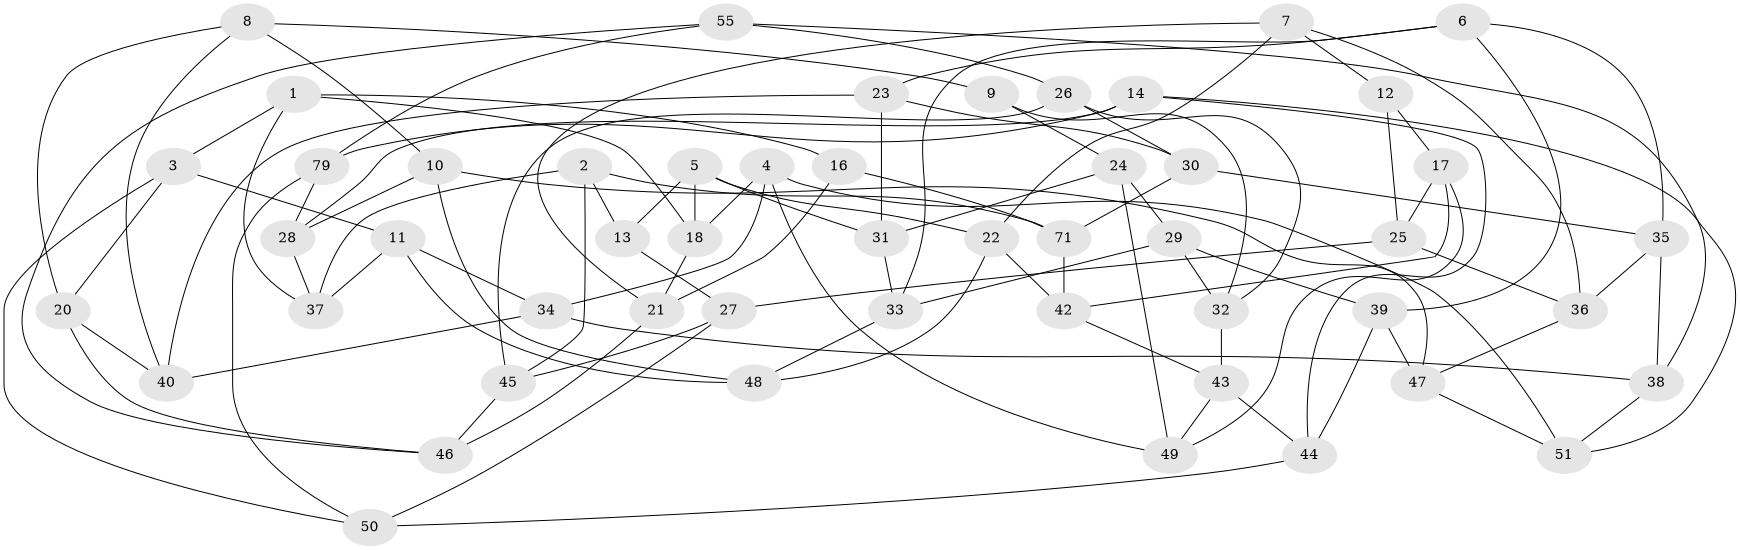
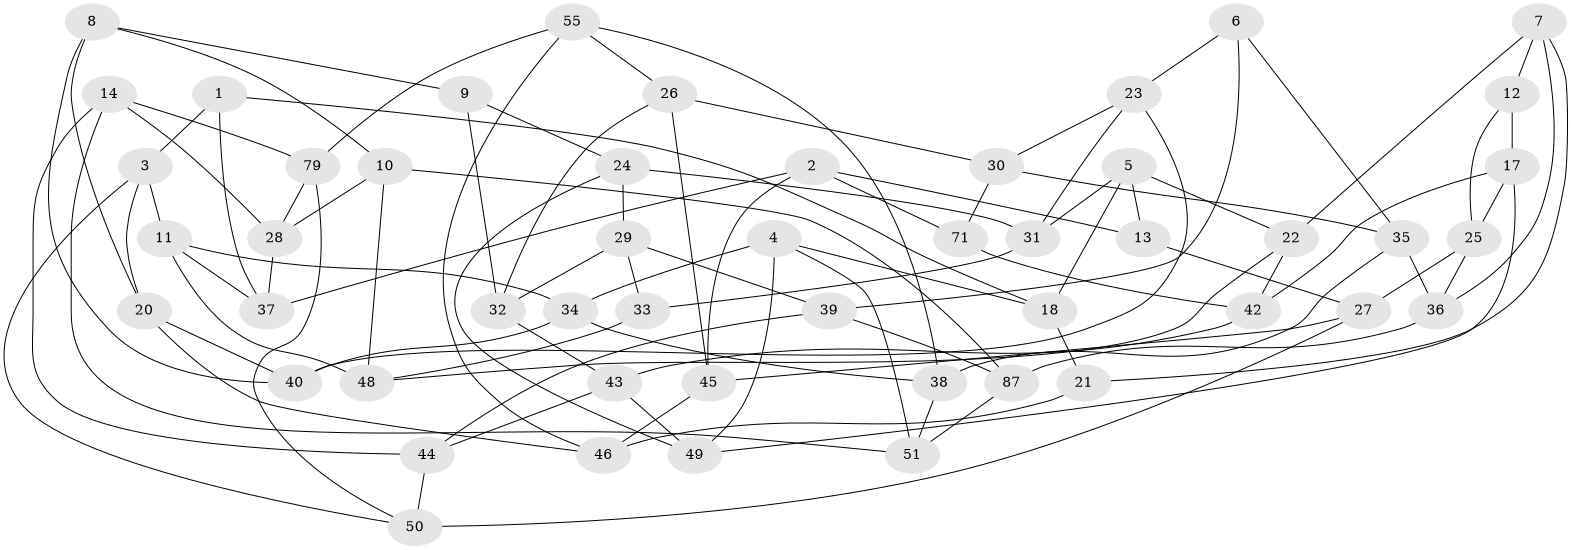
(1043, 47) -> none
(839, 166) -> none
(1418, 383) -> (1012, 383)
